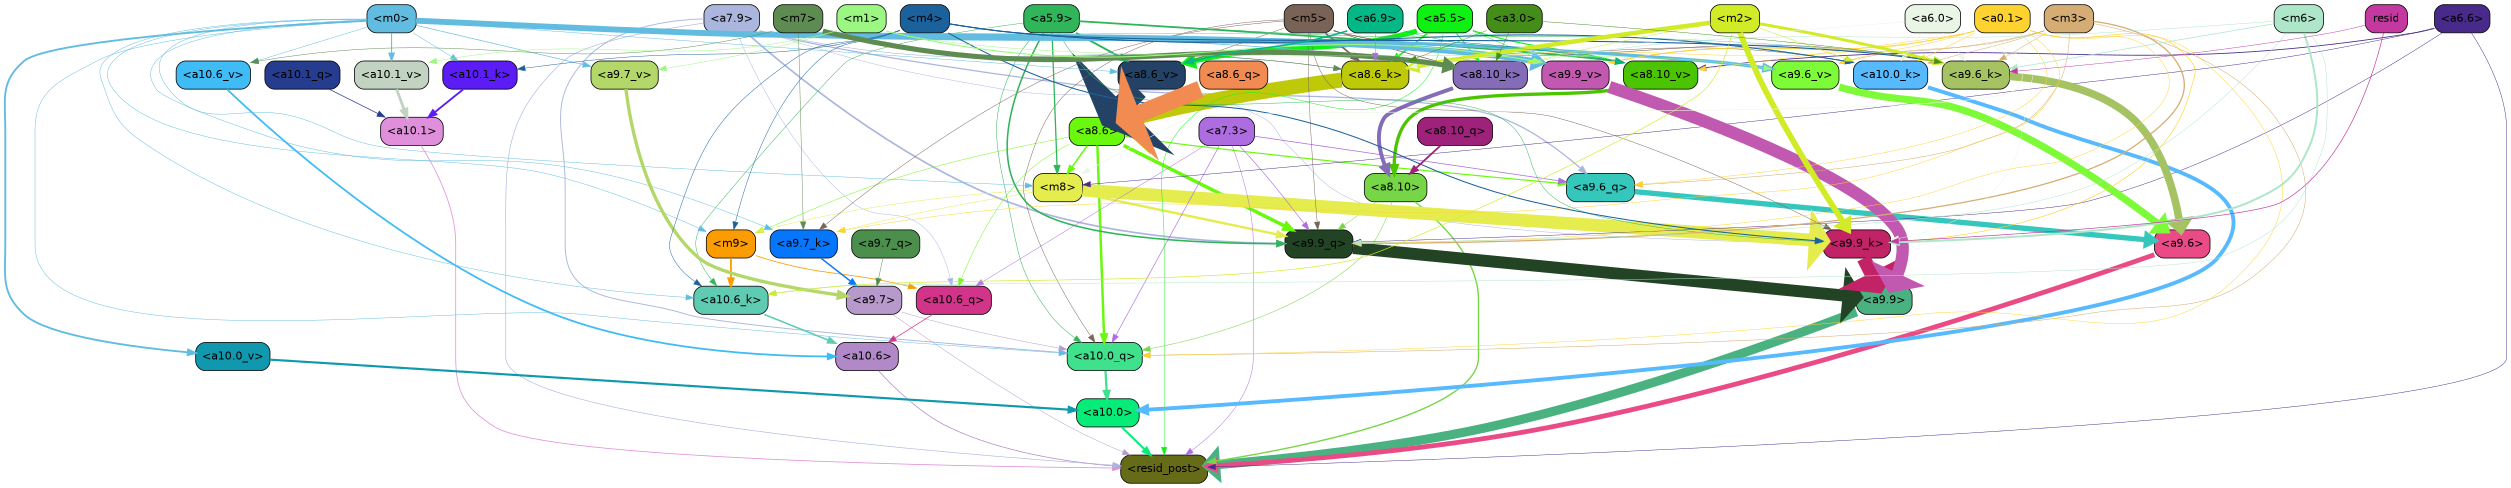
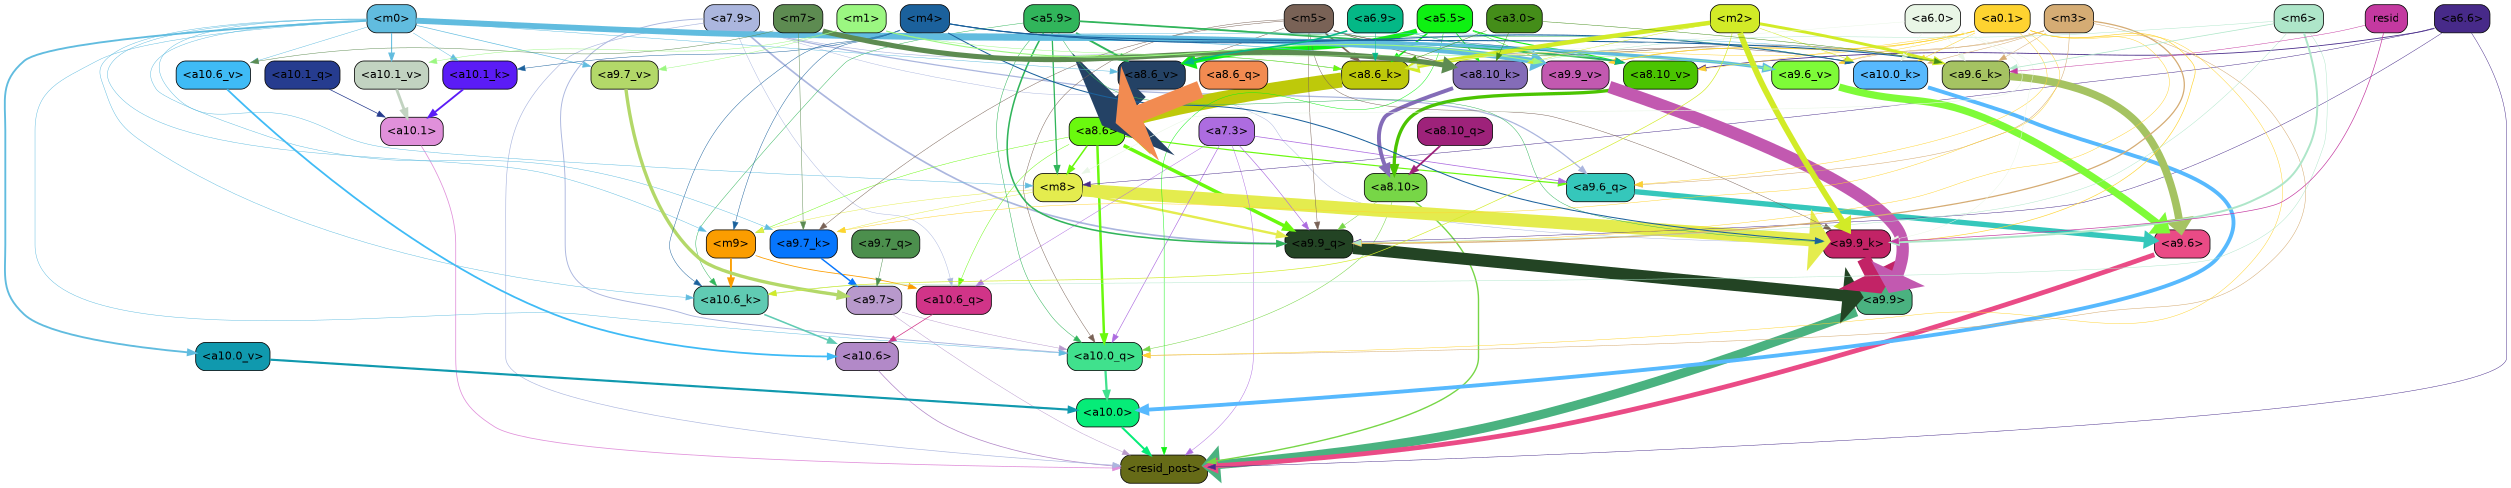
(1375, 43) -> (1375, 43)
(1078, 56) -> (1078, 56)
